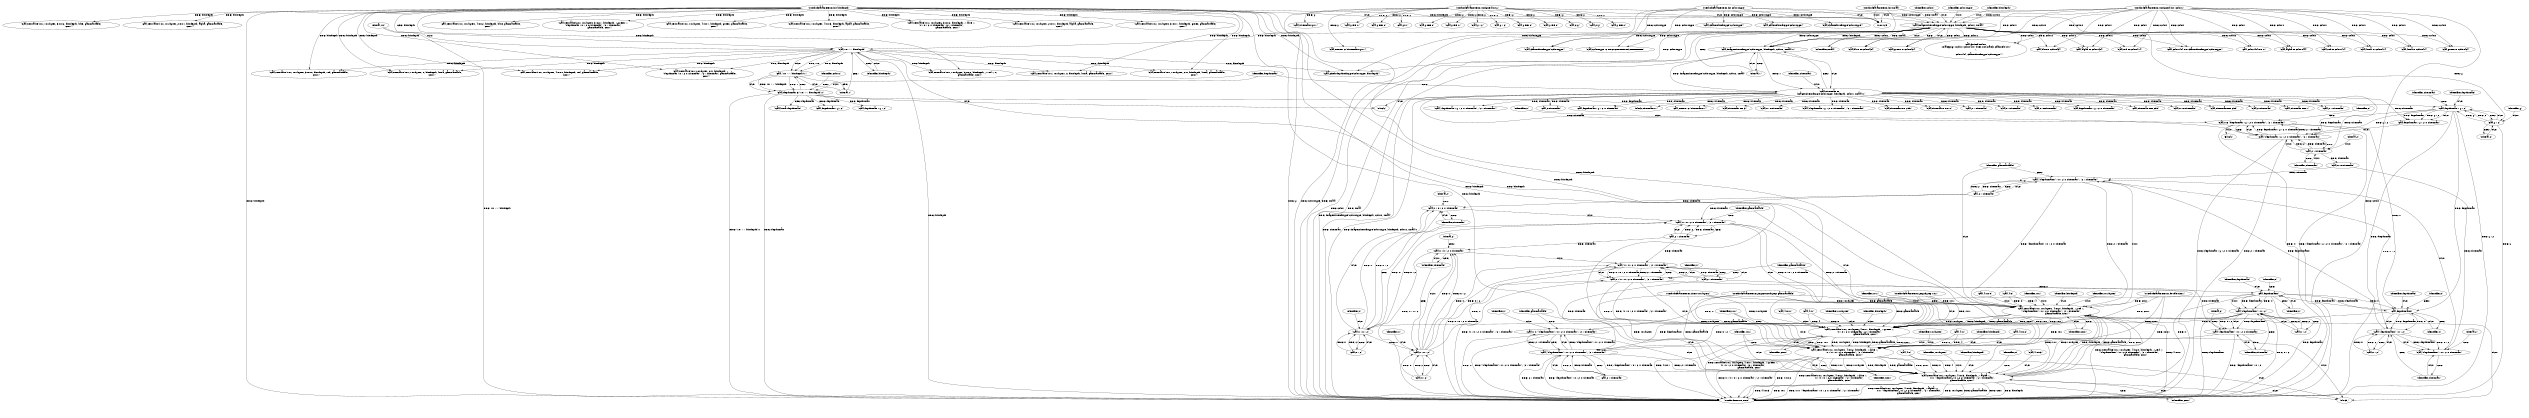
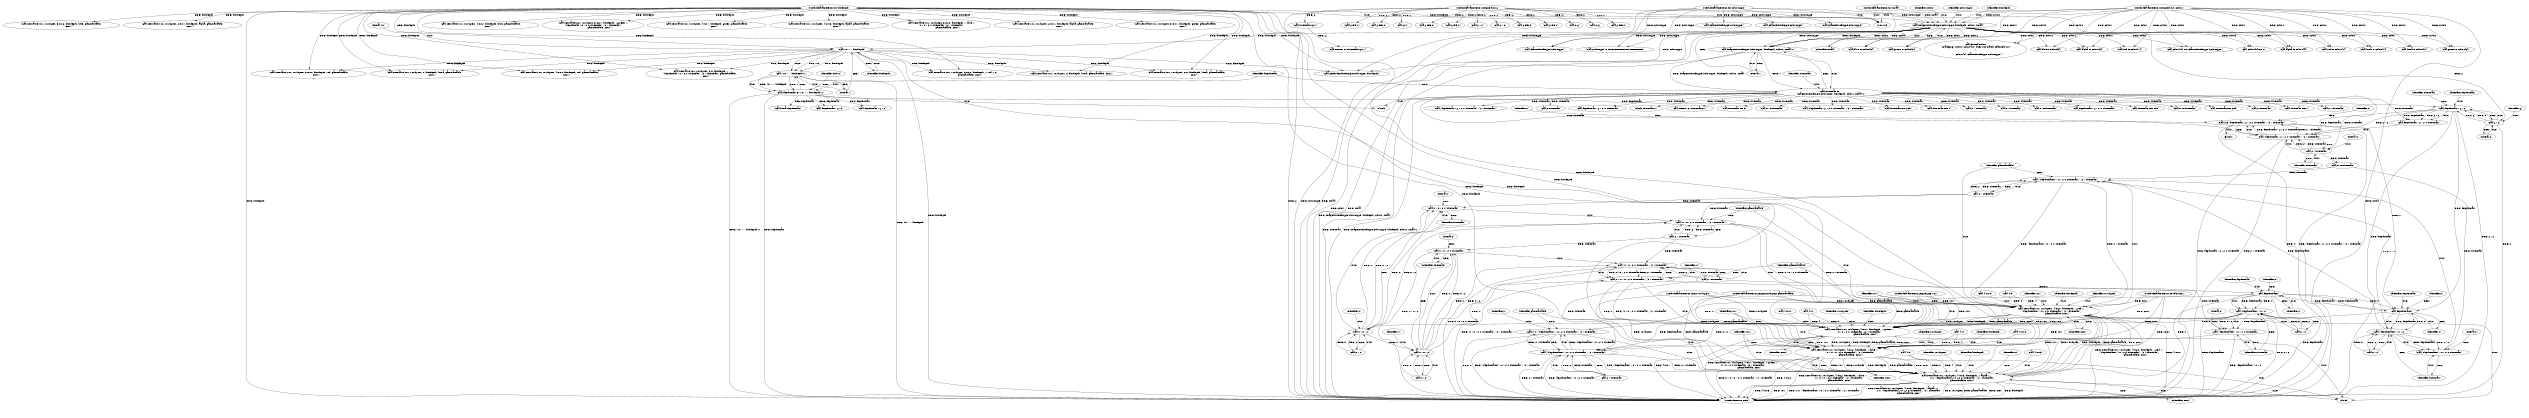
(1373, 11) -> (1322, 39)
(1939, 108) -> (1939, 108)
(931, 397) -> (927, 394)
